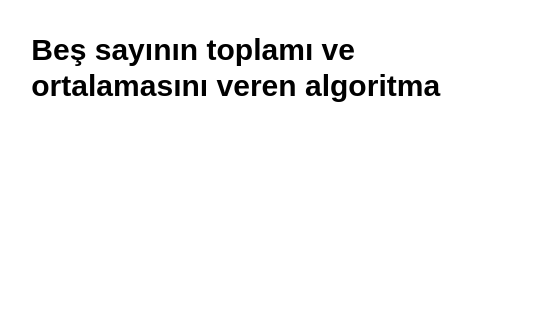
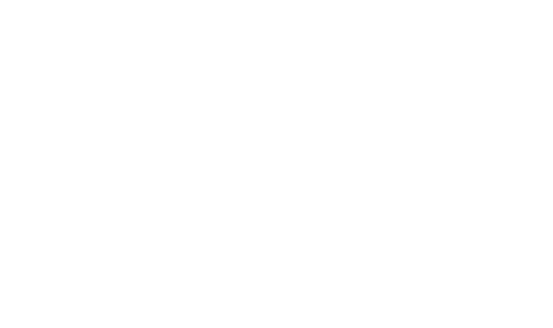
(276, 163) -> none
